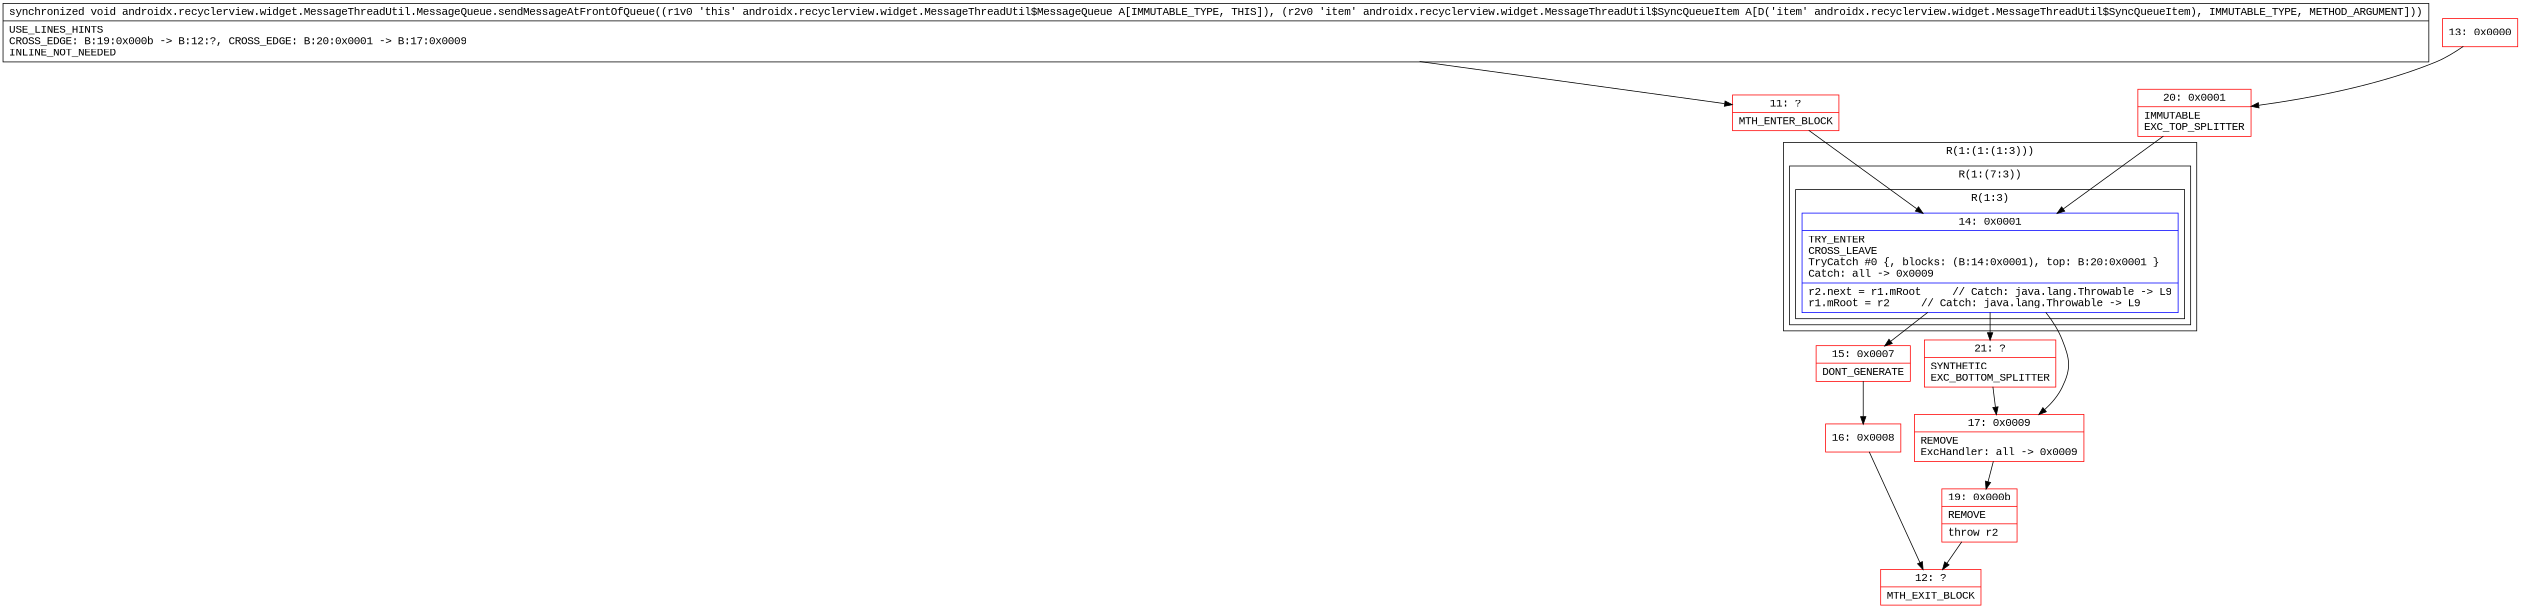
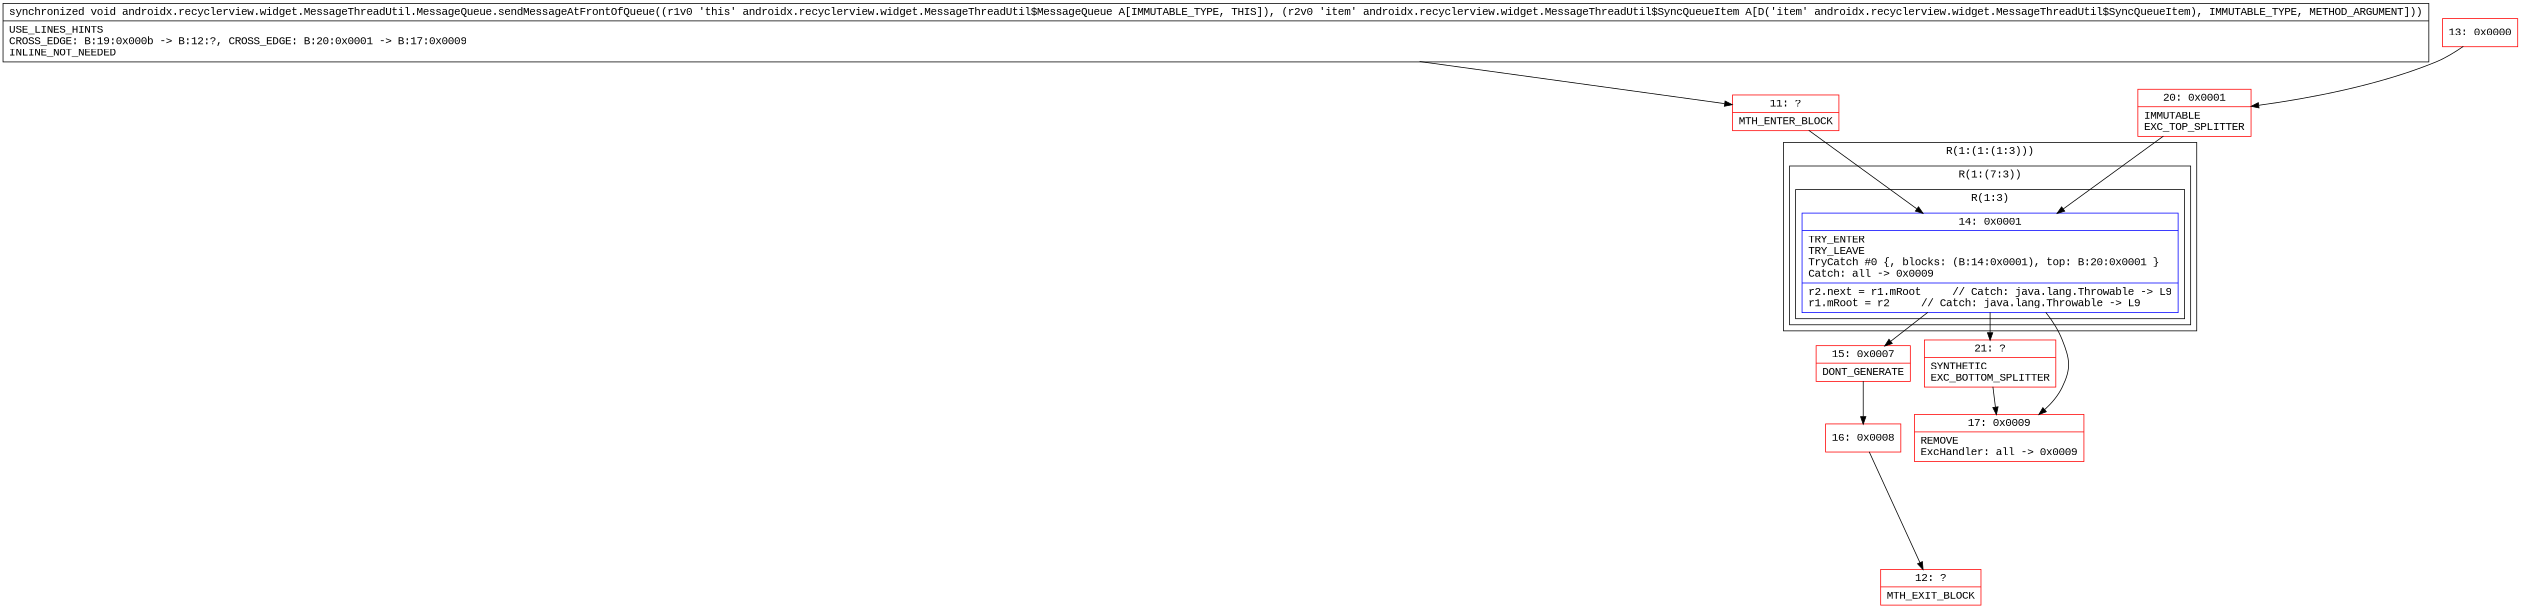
(1843, 251) -> (1837, 251)
(1979, 515) -> none
